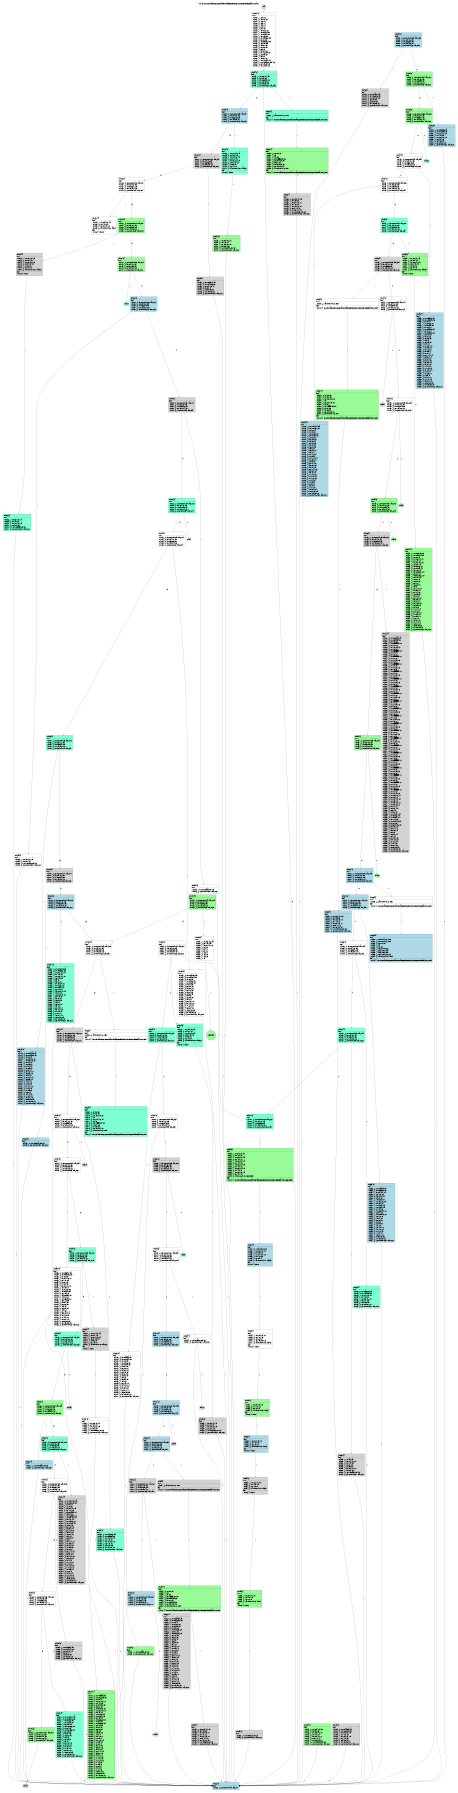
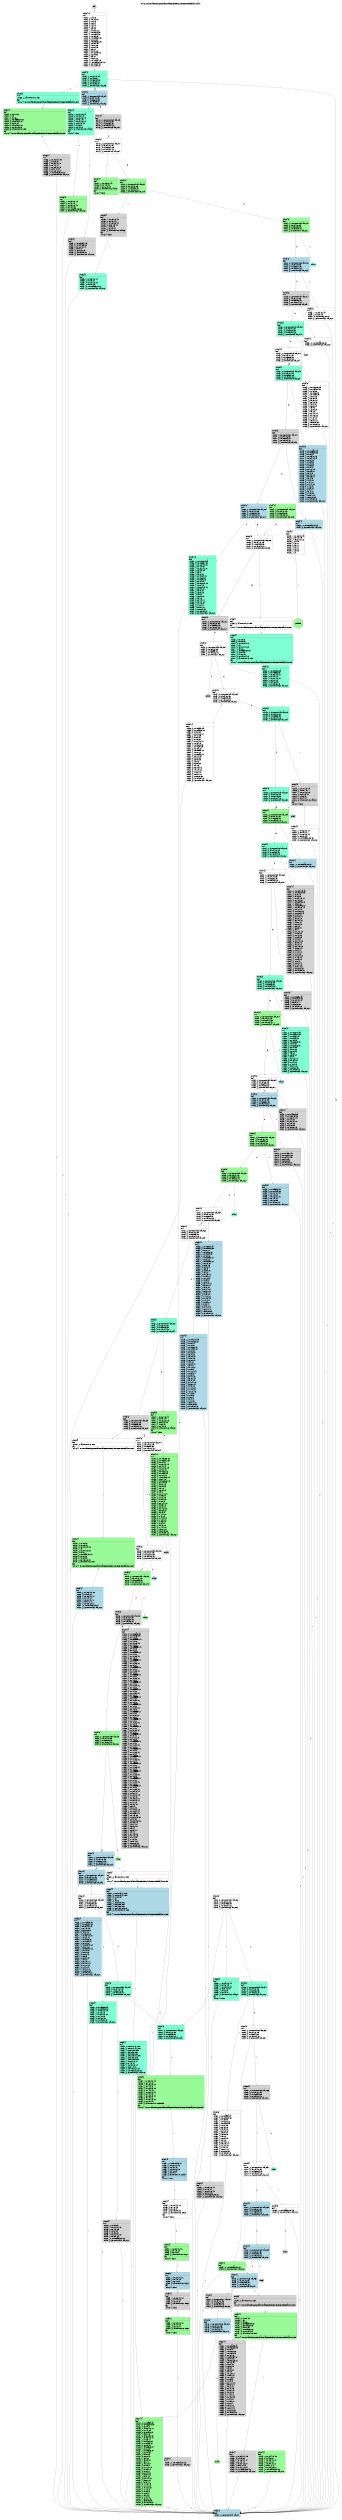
(104, 225) -> (106, 186)
none -> (264, 1082)
(42, 1599) -> (270, 983)
none -> (133, 2058)
